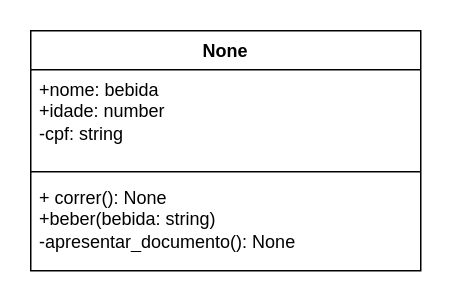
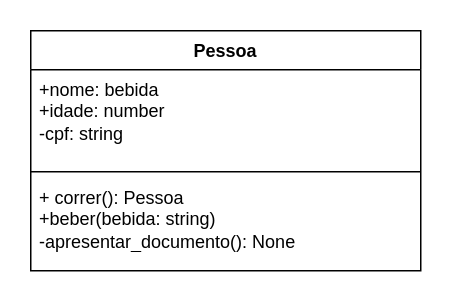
(226, 52) -> (226, 52)
(181, 221) -> (181, 221)
